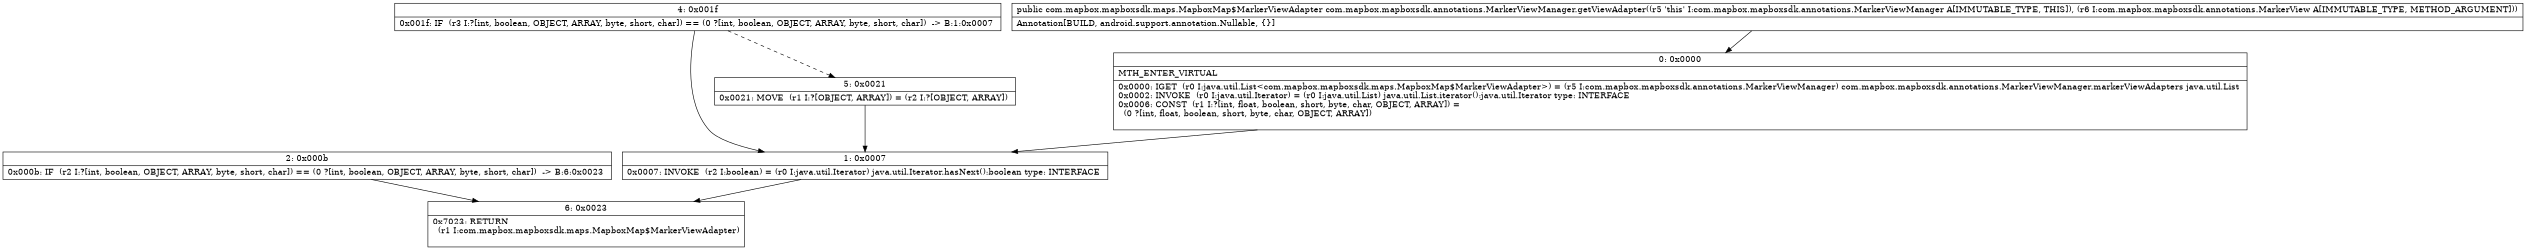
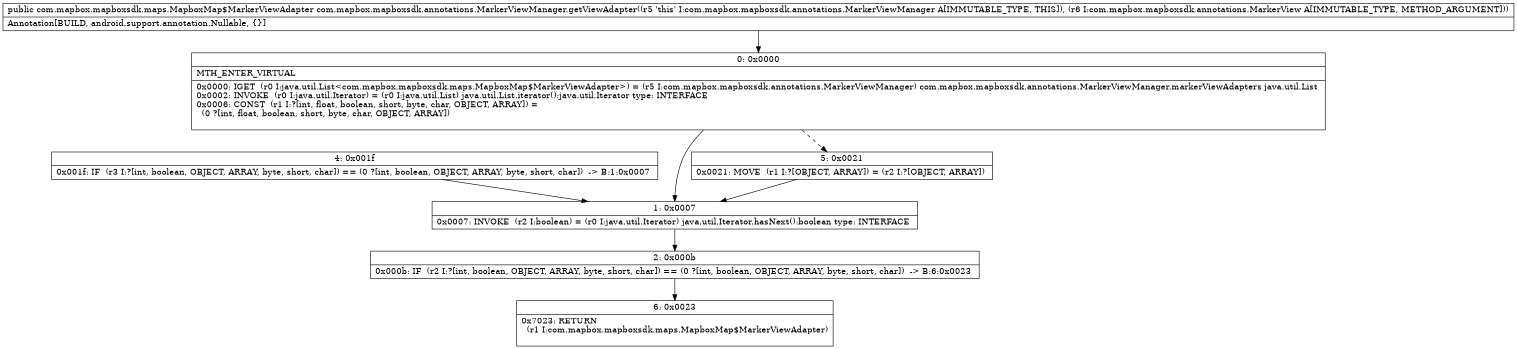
(779, 53) -> (812, 139)
(750, 190) -> (675, 237)
